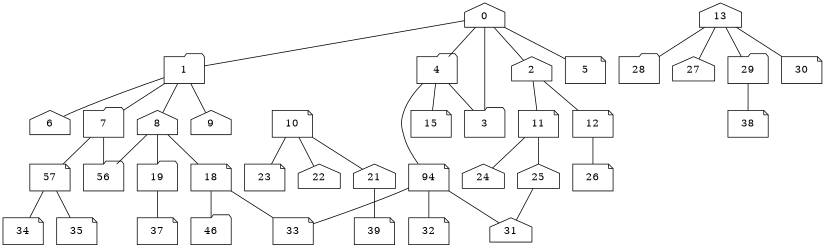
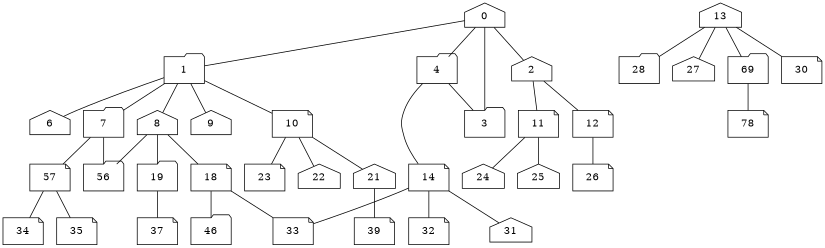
(585, 70) -> none
(748, 70) -> (748, 70)
none -> (238, 97)
(431, 124) -> none
(748, 124) -> (748, 124)
(429, 178) -> (429, 178)
(525, 204) -> none
